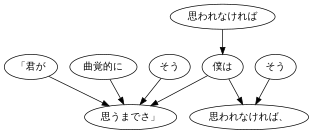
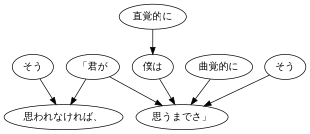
(223, 17) -> (153, 17)
(234, 89) -> (80, 89)
